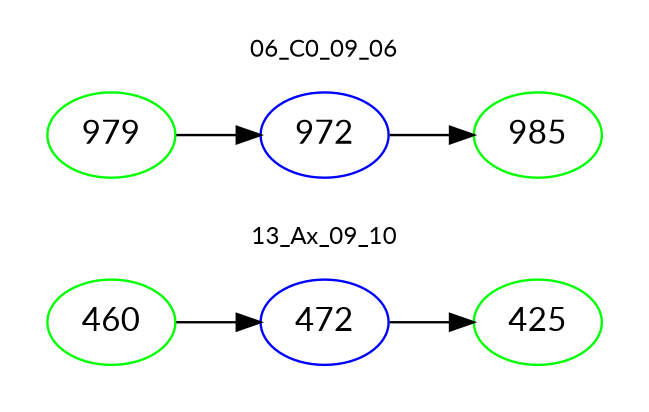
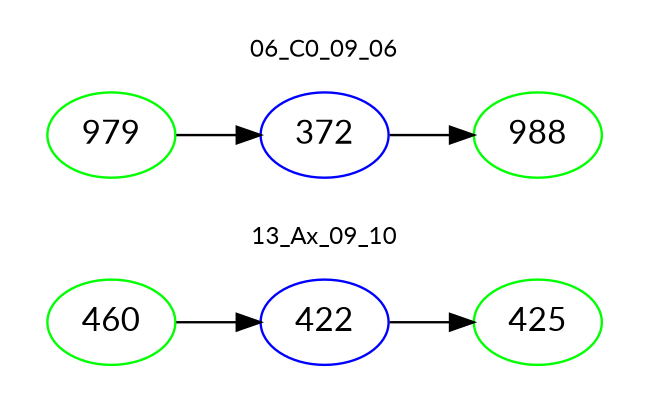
(325, 135) -> (325, 135)
(538, 135) -> (538, 135)
(325, 322) -> (325, 322)
